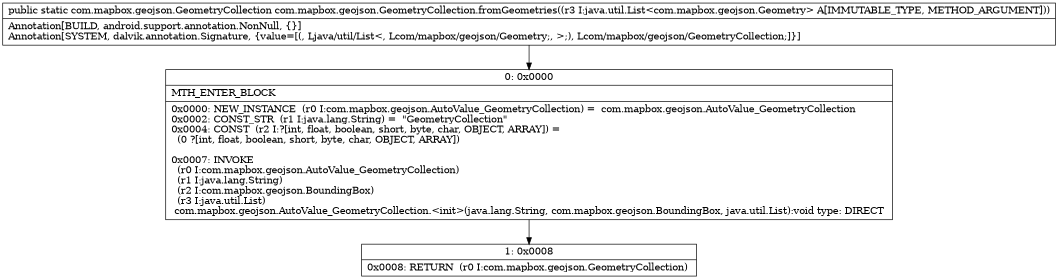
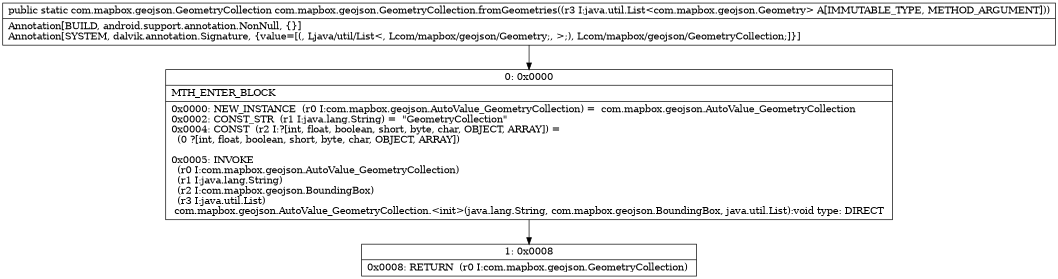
(216, 160) -> (216, 160)
